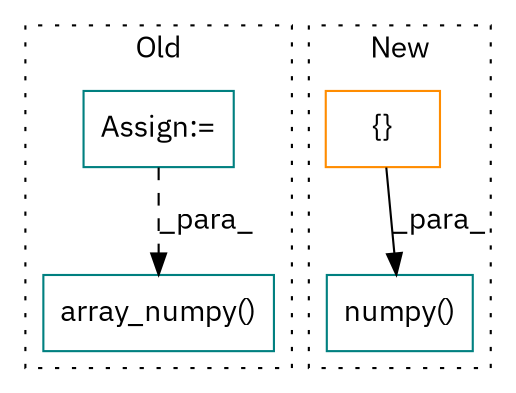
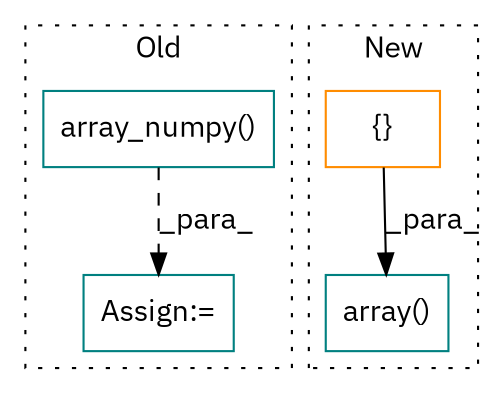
(159, 210) -> (159, 210)
(400, 313) -> (387, 313)
